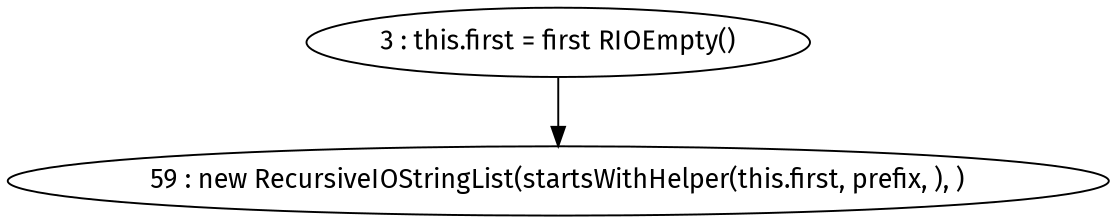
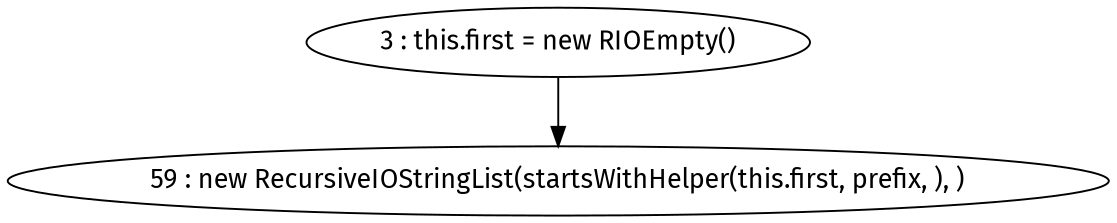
(558, 42) -> (558, 42)
